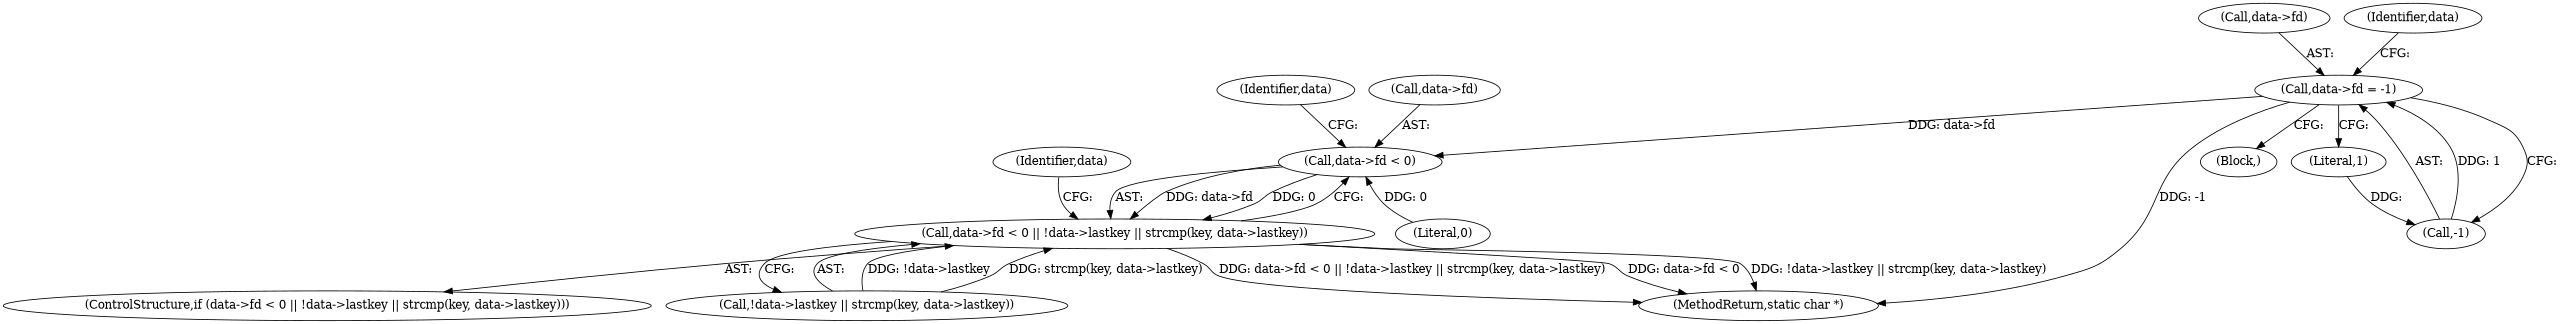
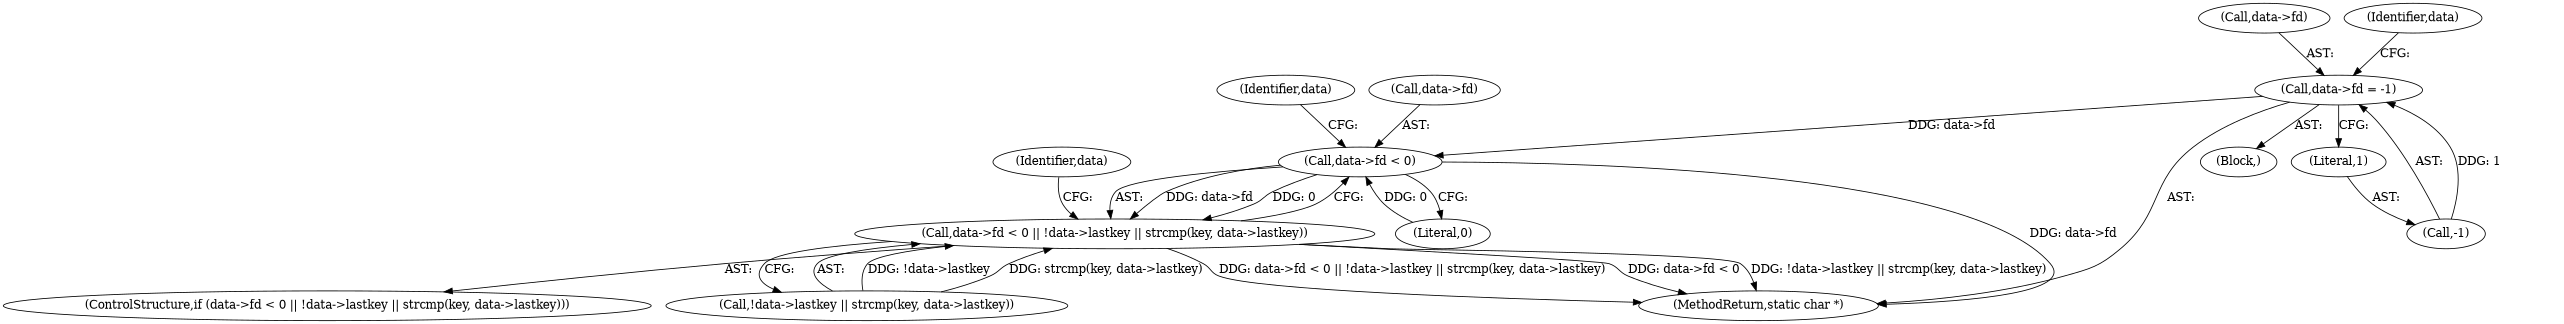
(2311, 126) -> (2311, 126)
(2513, 133) -> none
none -> (1427, 188)
none -> (1846, 189)
(2183, 198) -> (2183, 198)
(2388, 198) -> (2388, 198)
